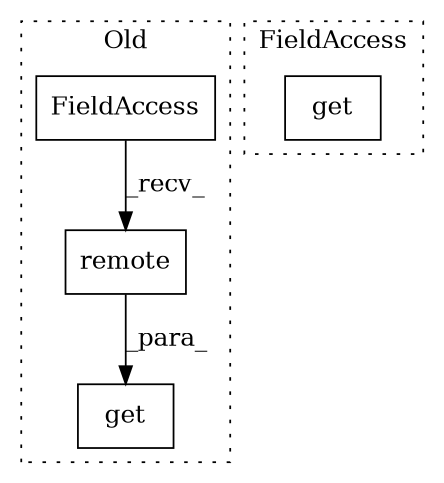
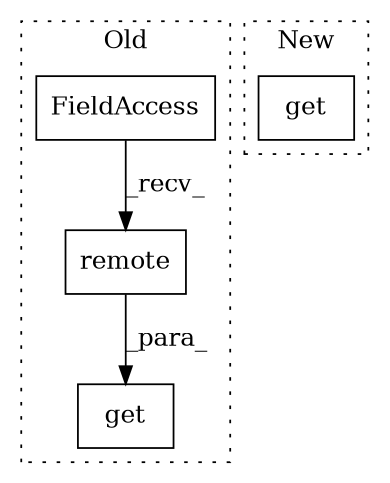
(334, 42) -> (306, 42)
